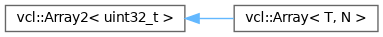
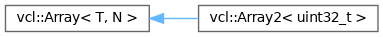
(216, 18) -> (181, 18)
